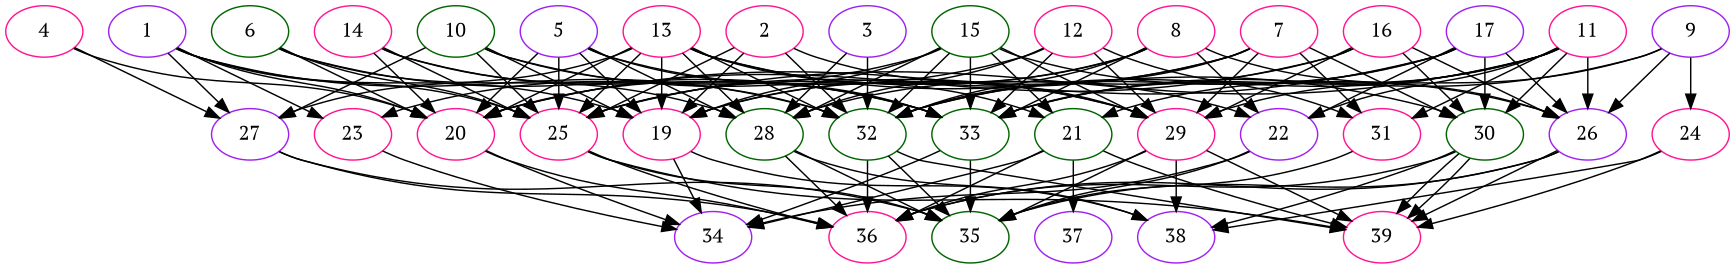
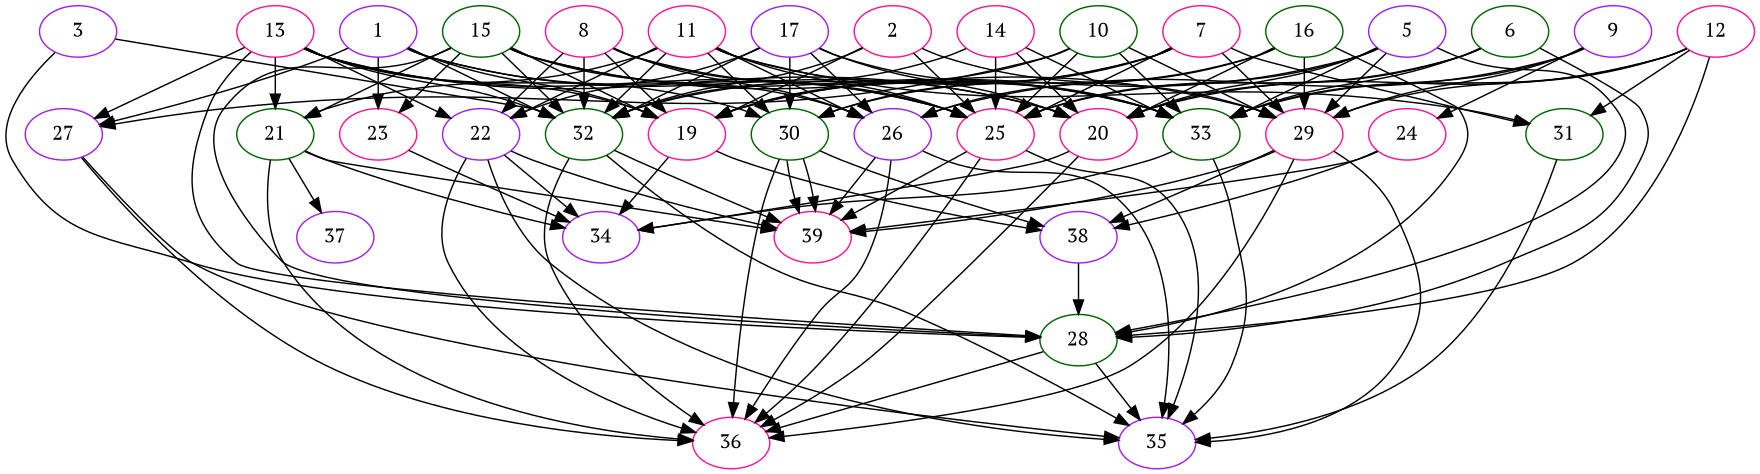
(44, 31) -> none
(1382, 31) -> (1304, 31)
(1382, 134) -> (1564, 134)
(963, 185) -> (1079, 282)
none -> (623, 189)
(970, 237) -> (1157, 443)
none -> (505, 334)
